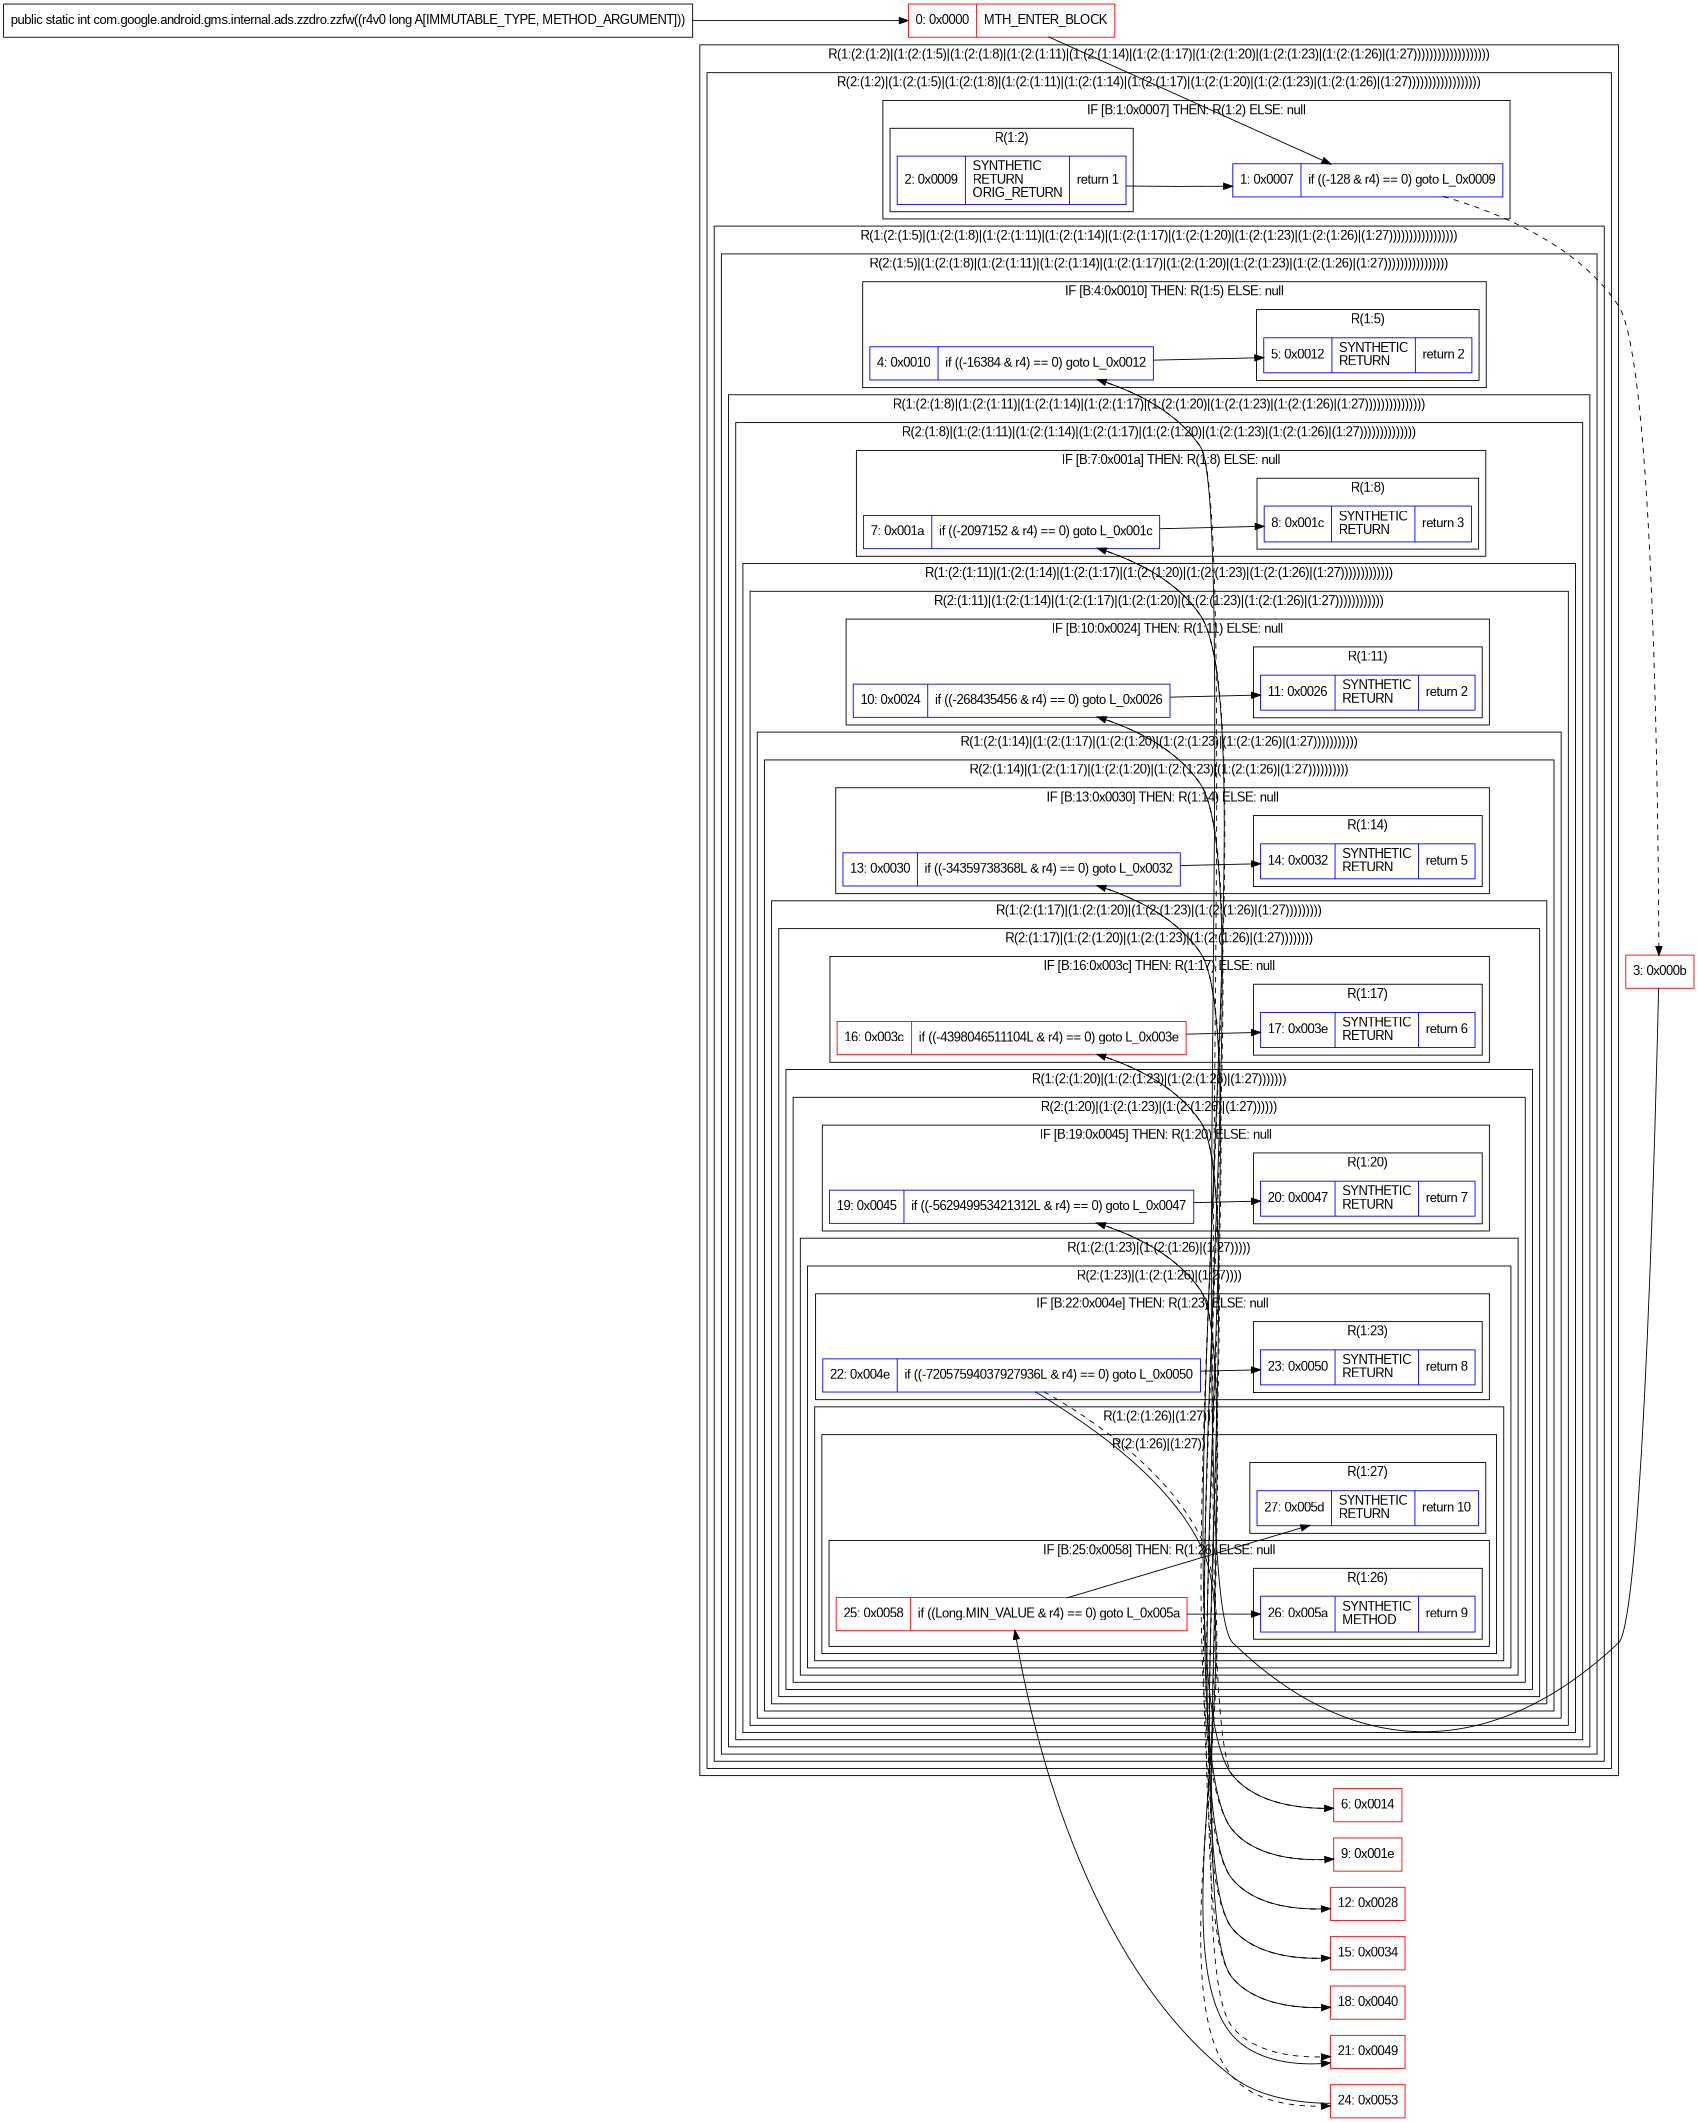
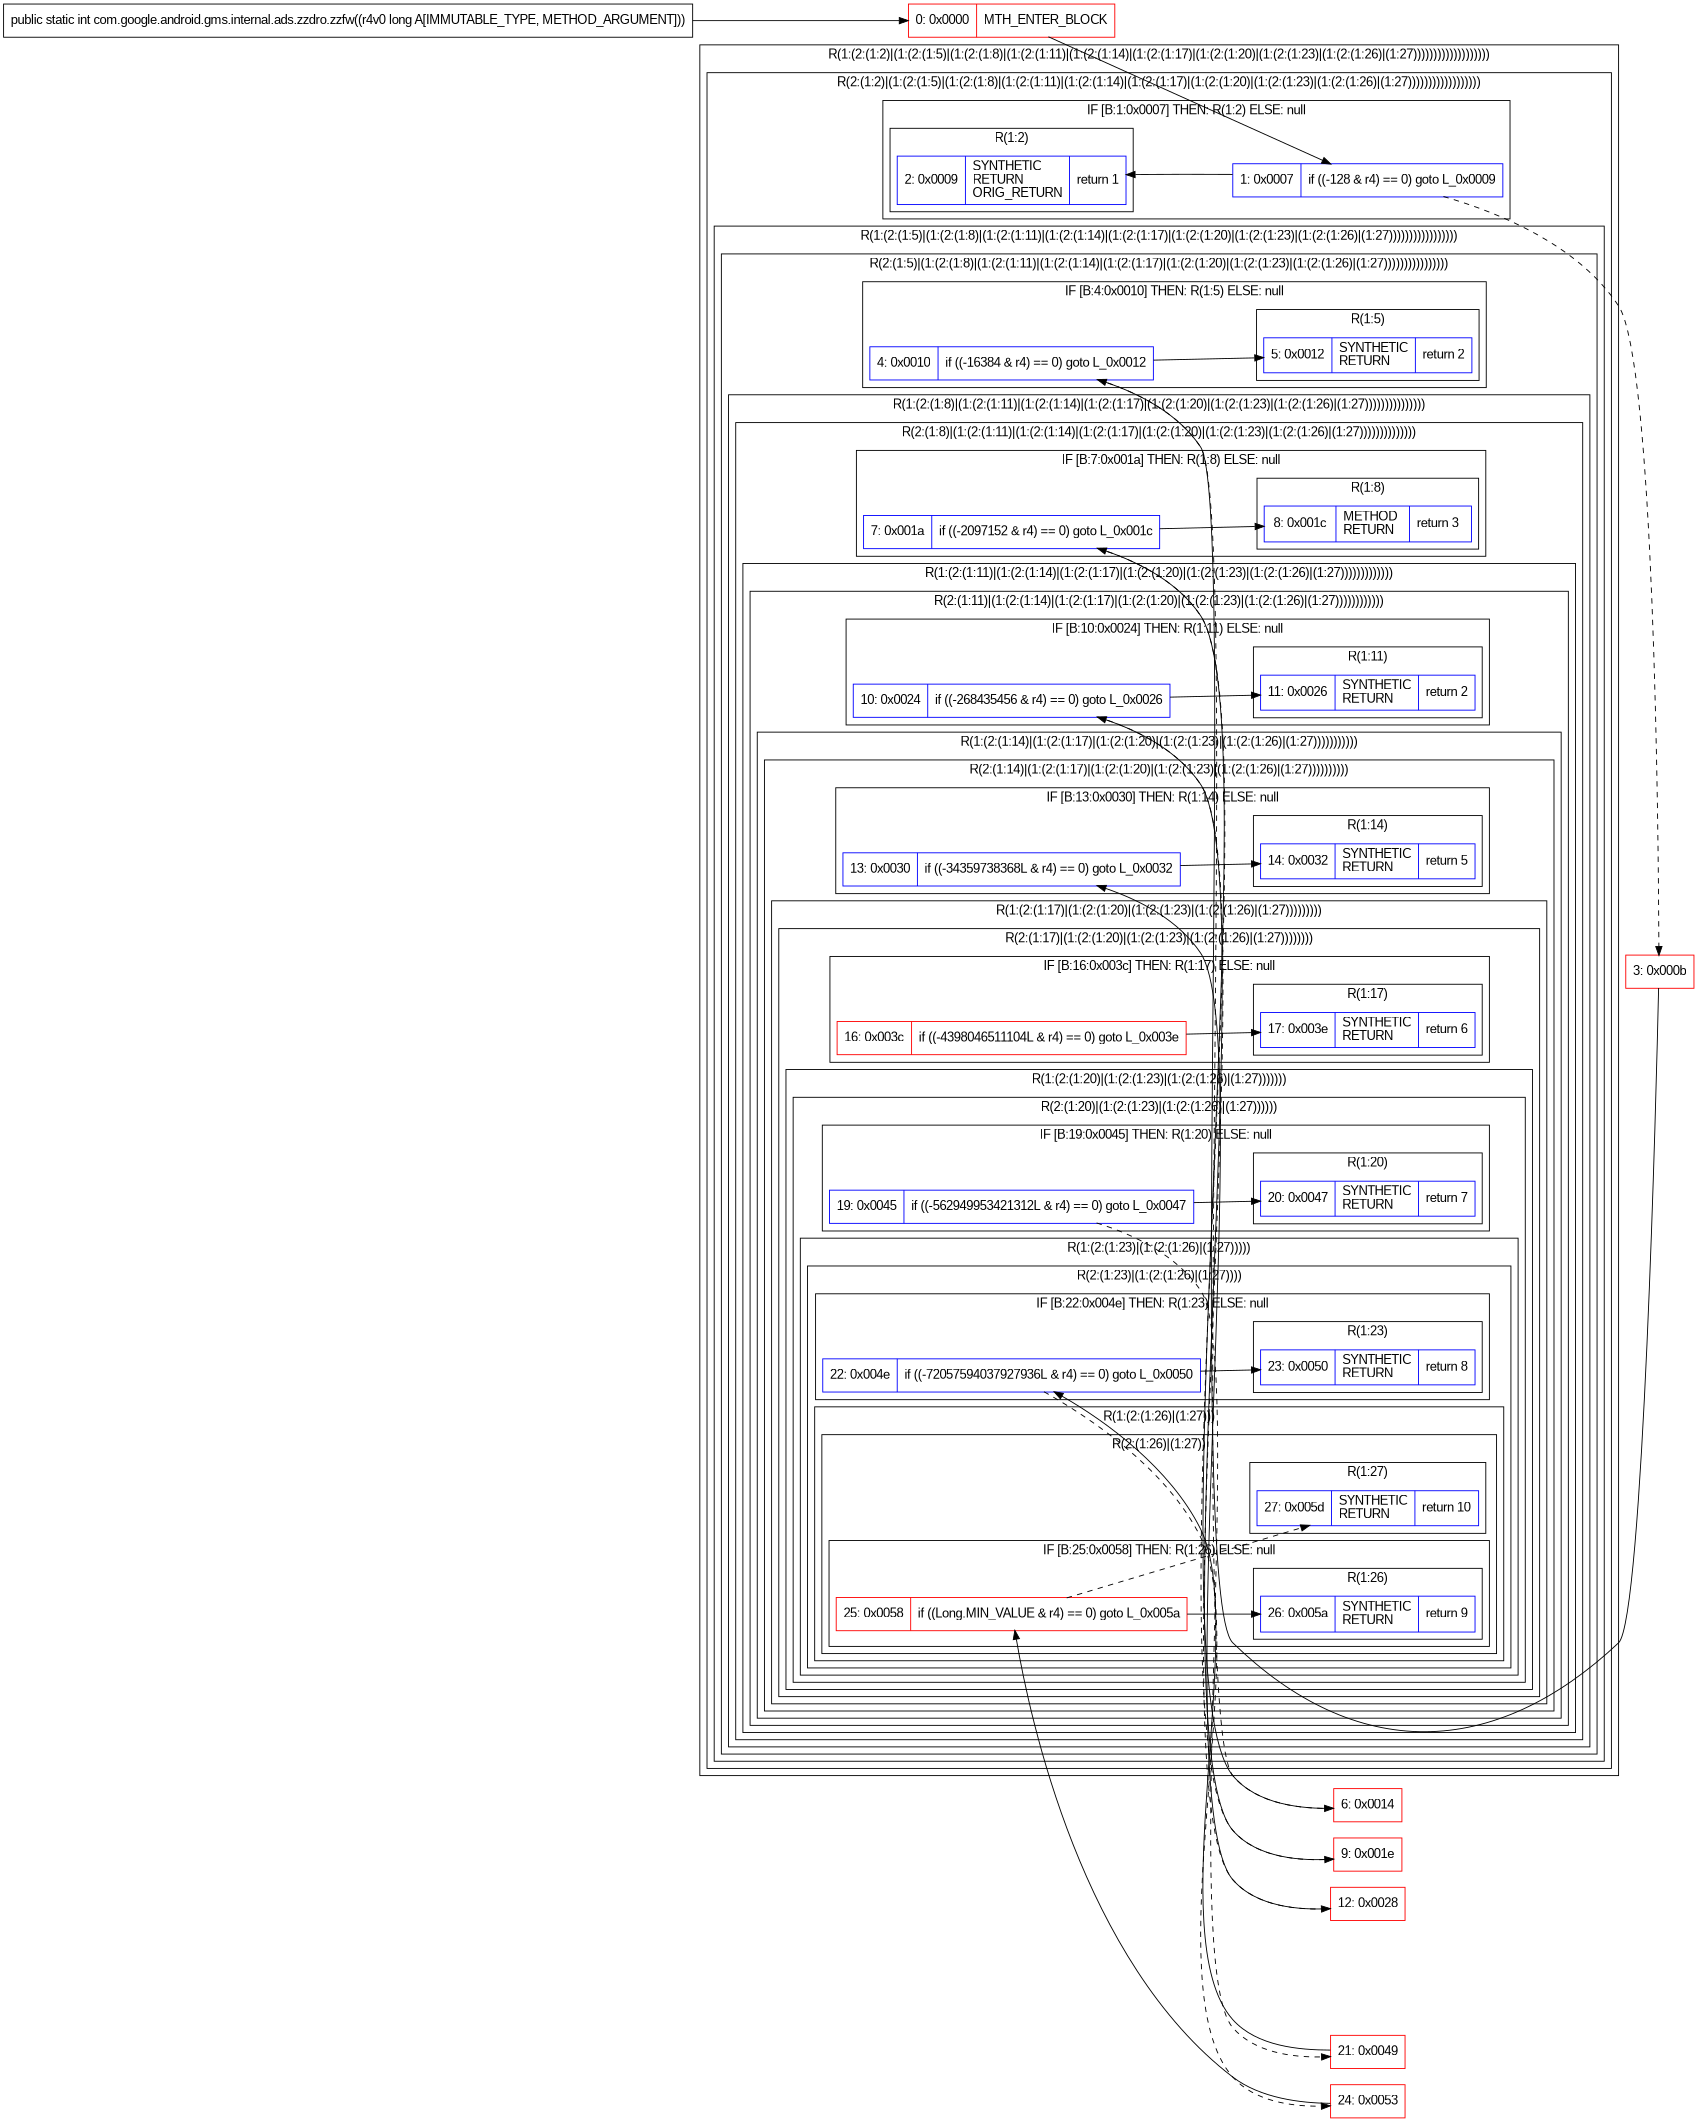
(1175, 186) -> (1184, 174)
(1373, 517) -> (1371, 517)
(1184, 1563) -> (1184, 1563)
(1370, 1620) -> (1368, 1620)
(1213, 1726) -> (1211, 1731)
(1368, 1953) -> none
(1368, 2003) -> none
